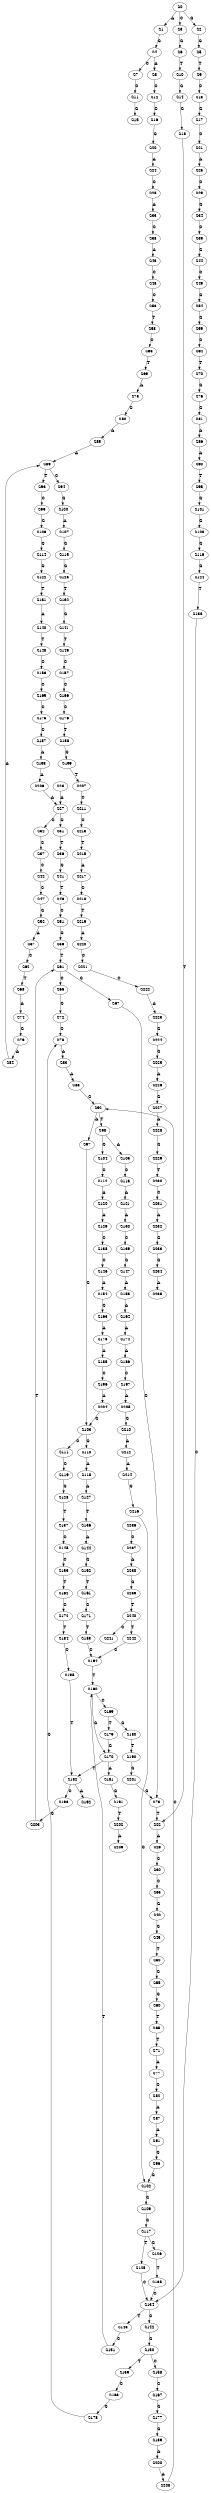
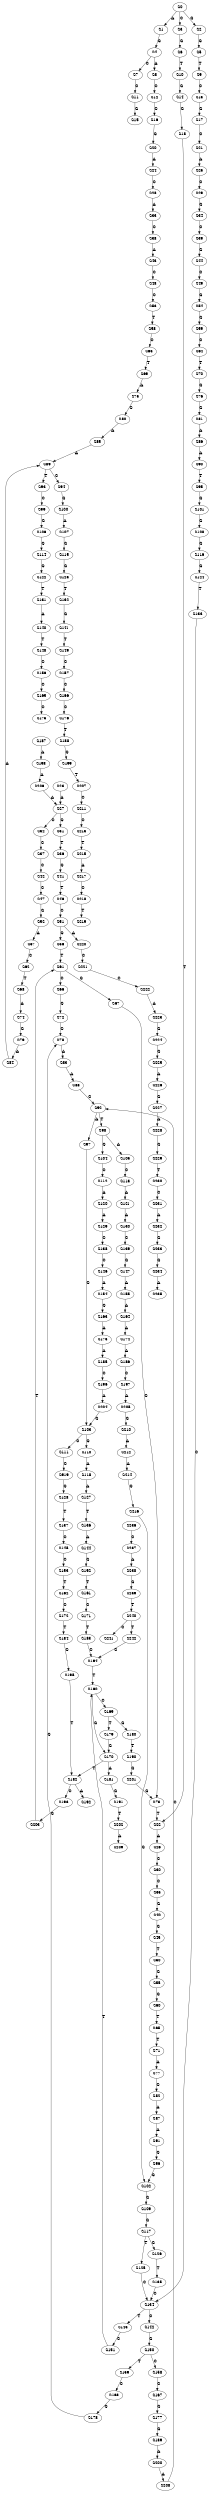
(41, 729) -> none
(81, 932) -> (70, 932)
(64, 1475) -> (64, 1475)
